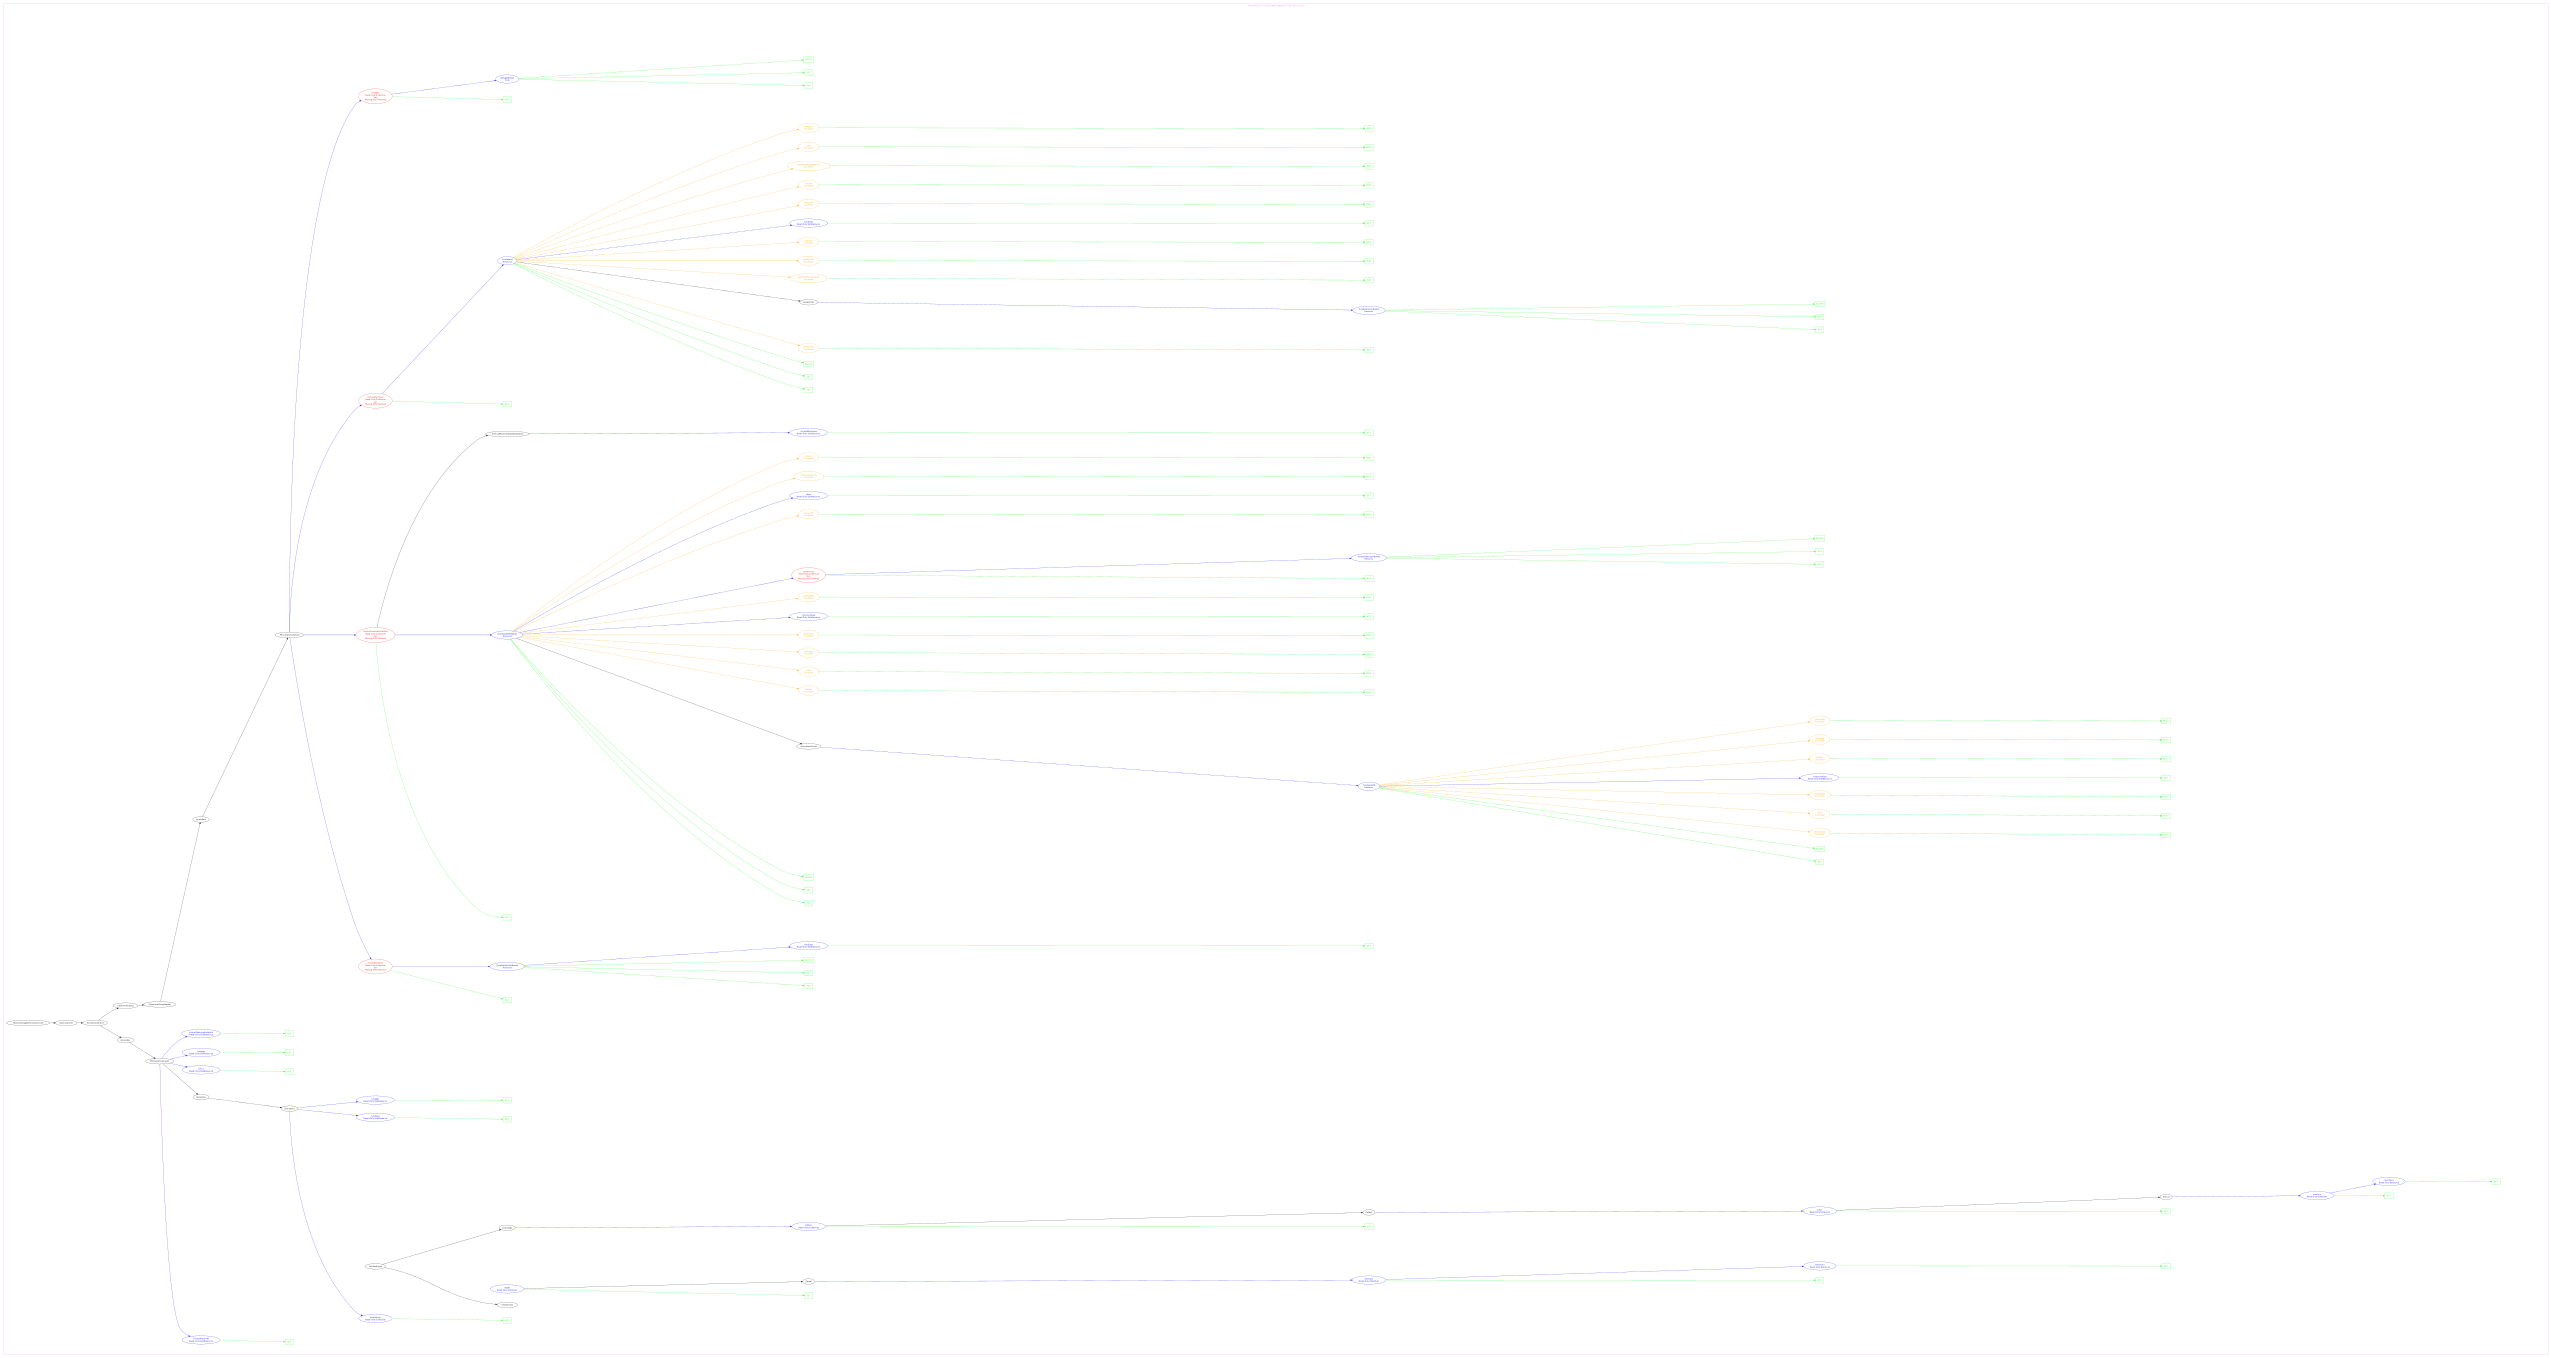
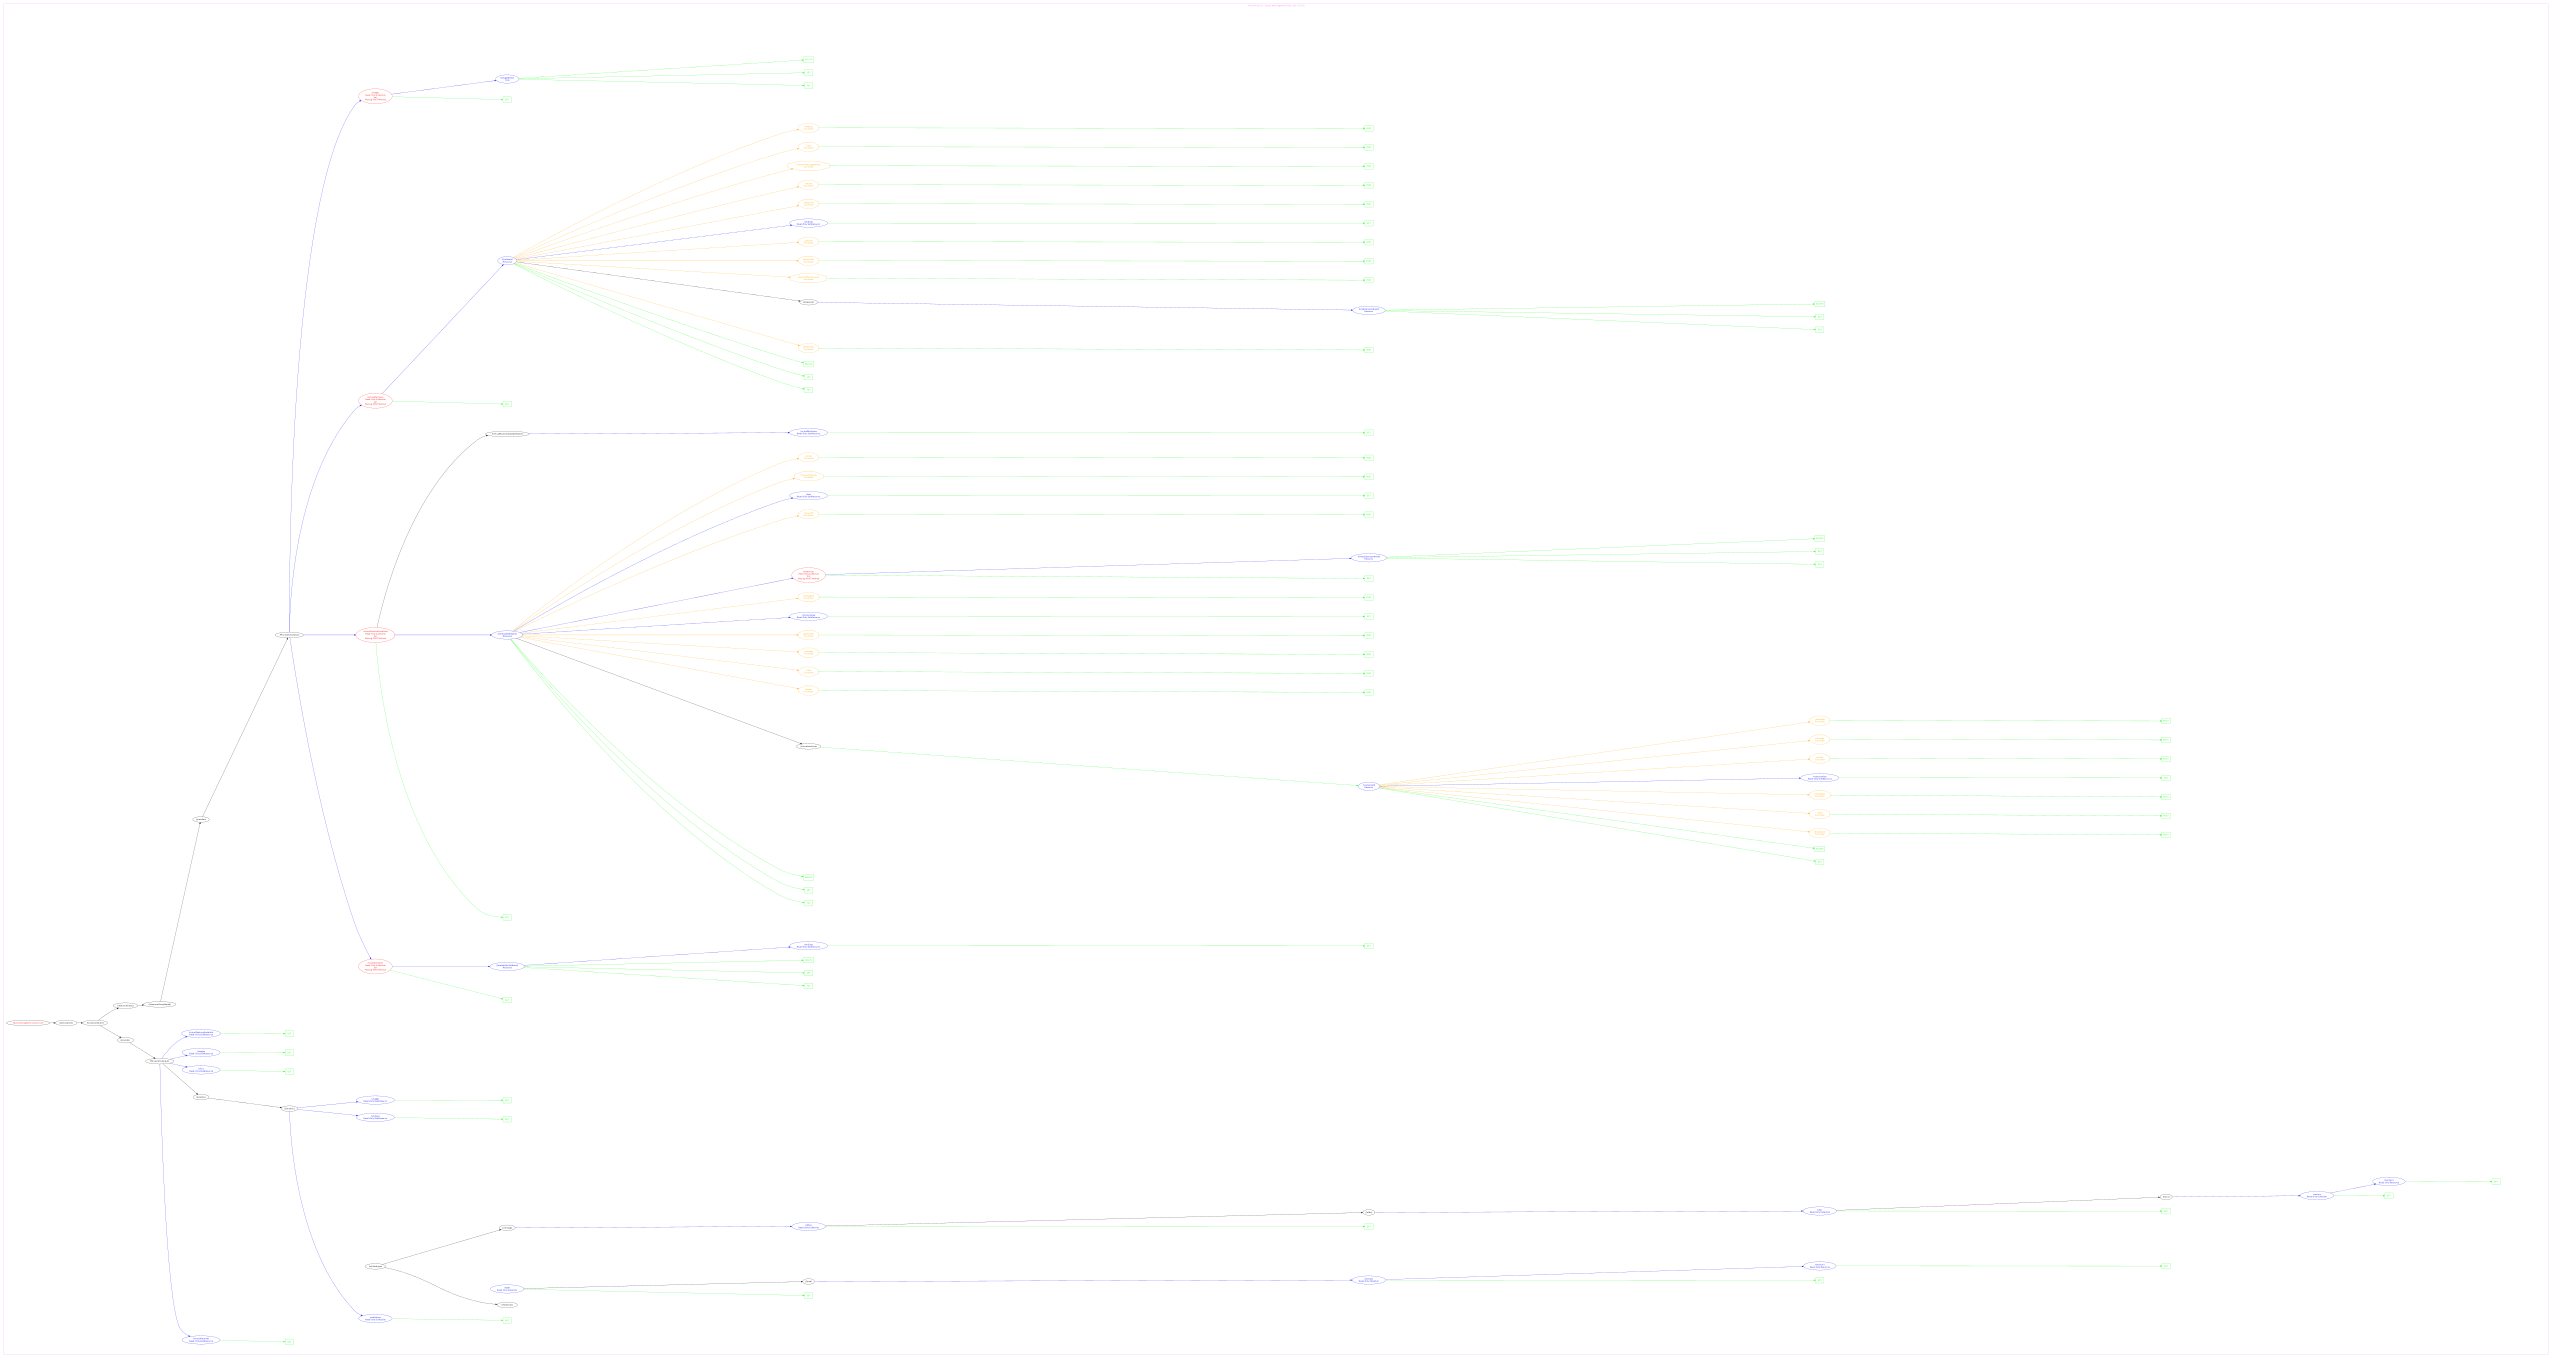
(1089, 766) -> (1089, 766)
(28, 1023) -> (28, 1023)
